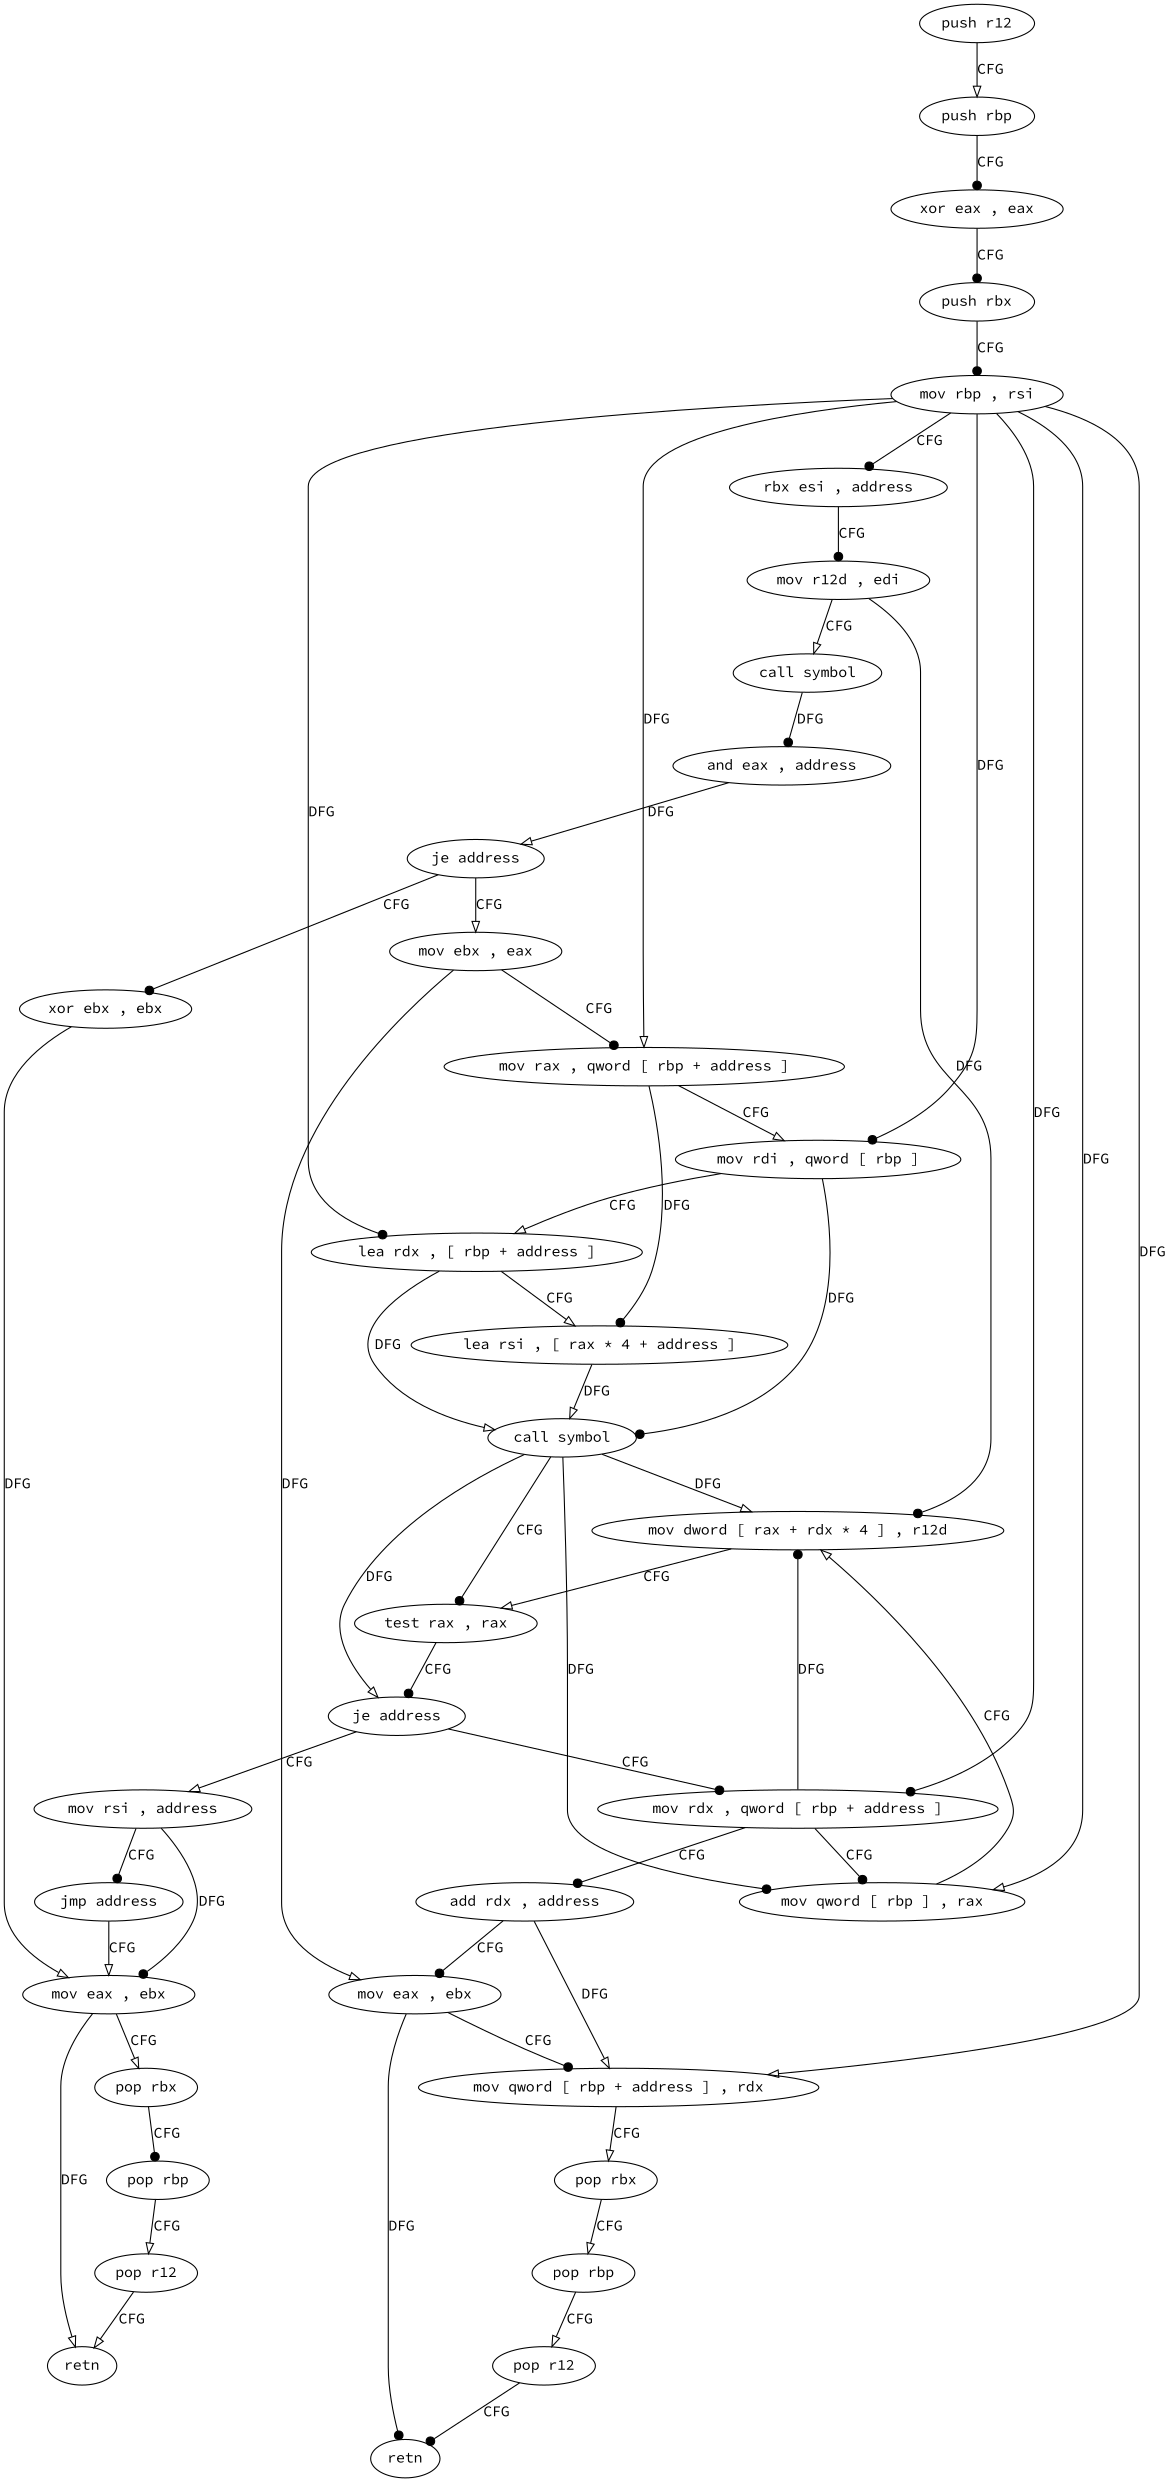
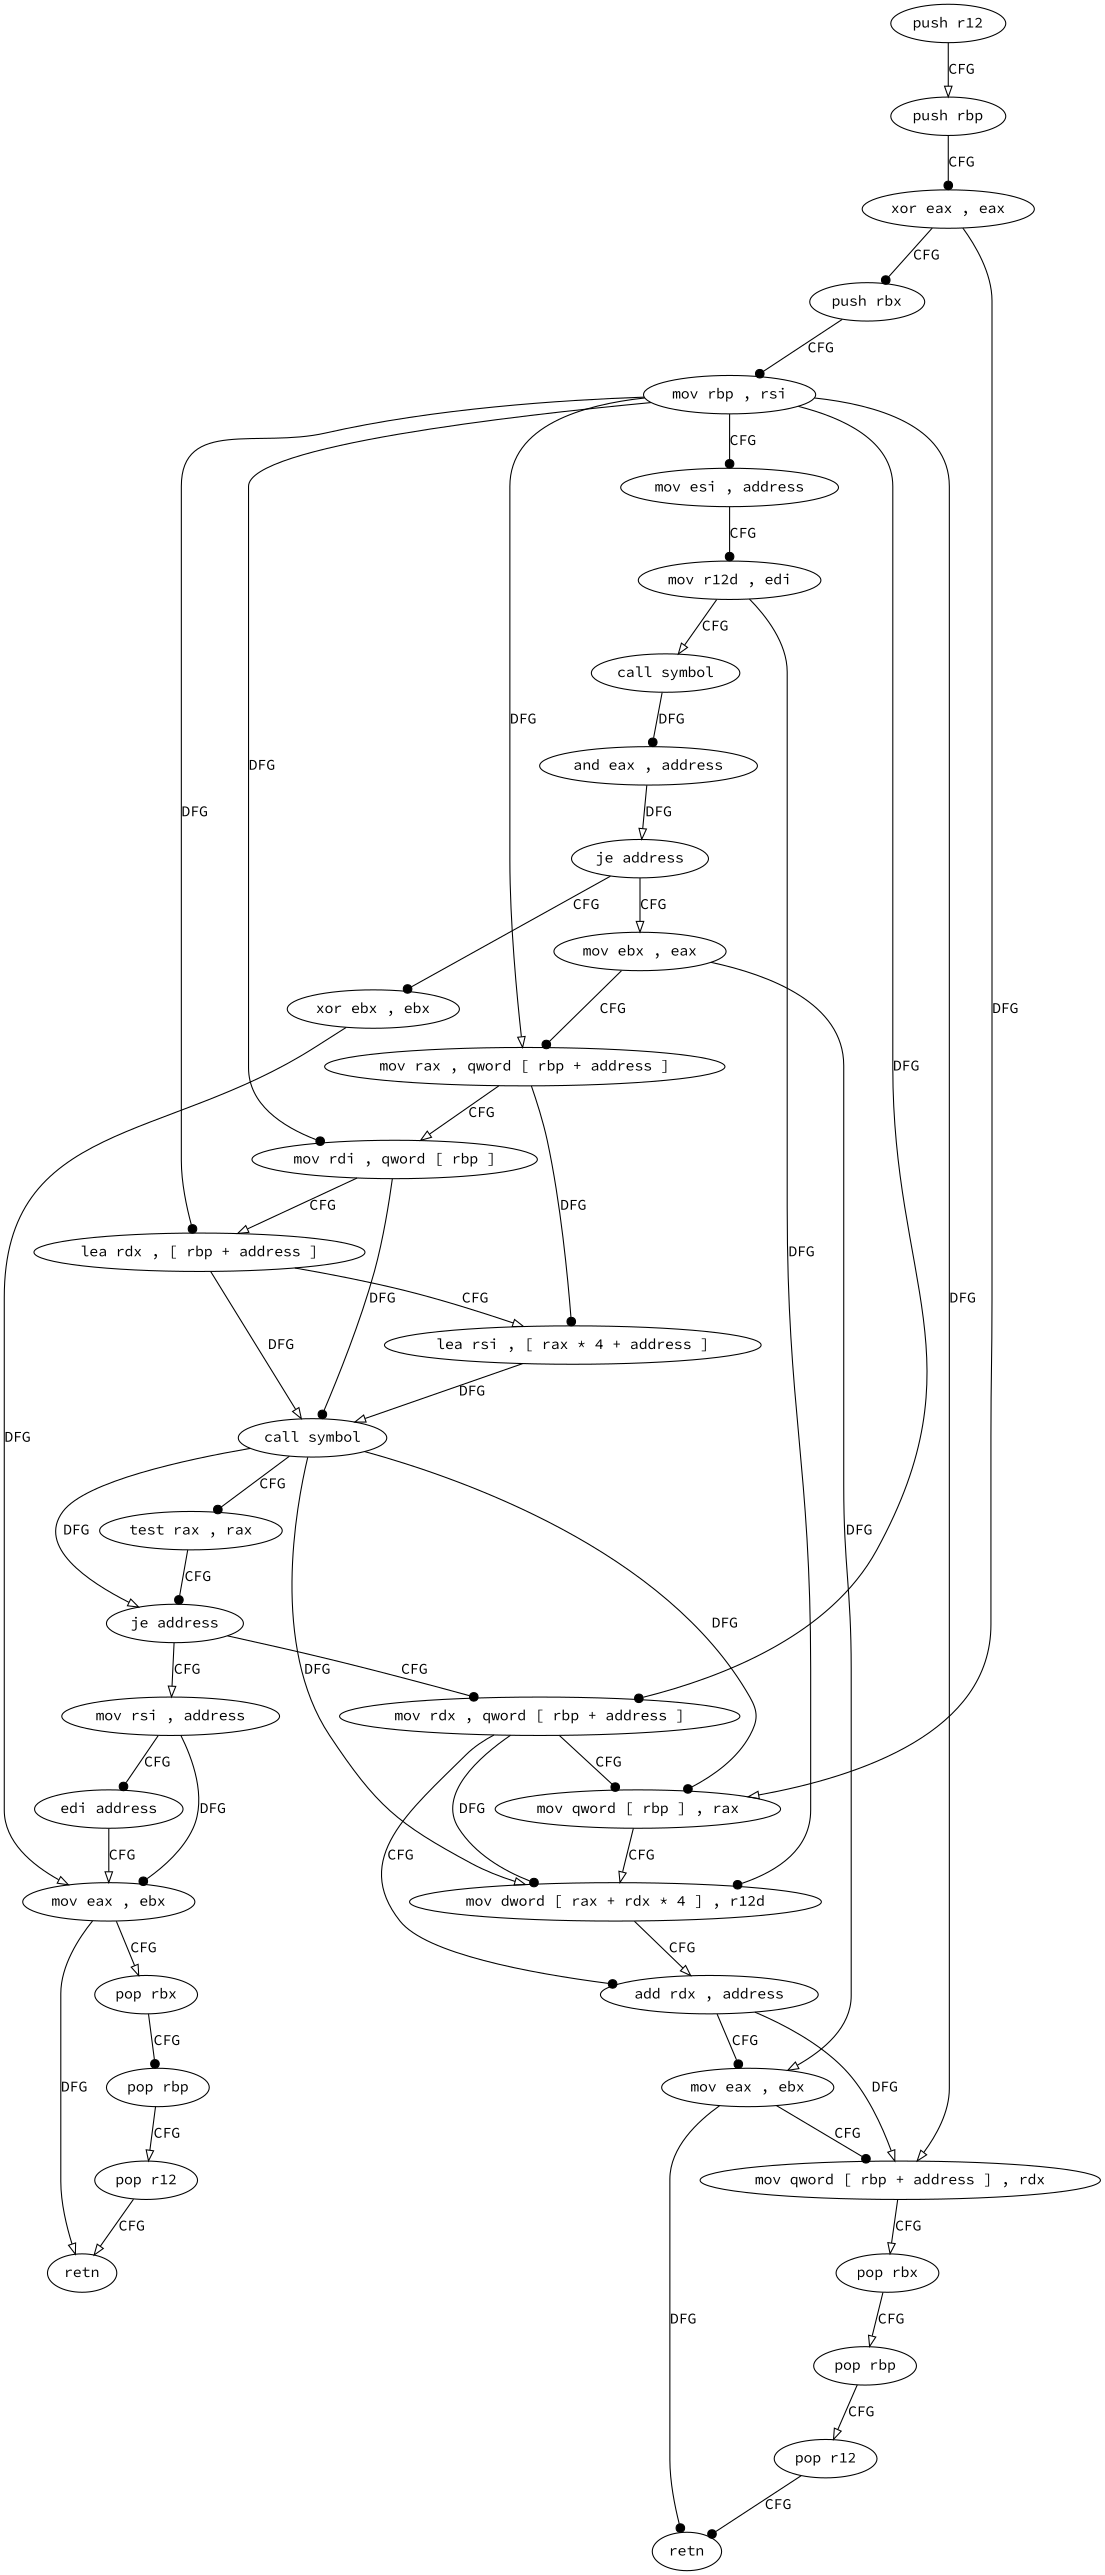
(838, 487) -> (730, 487)
(1083, 1156) -> (992, 1079)
(622, 1577) -> (659, 1945)
(109, 1902) -> (109, 1809)
